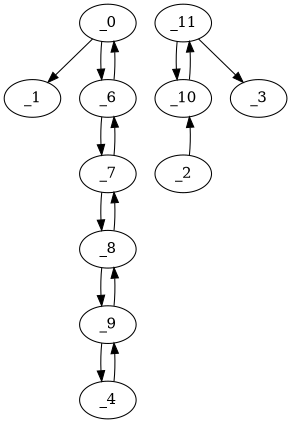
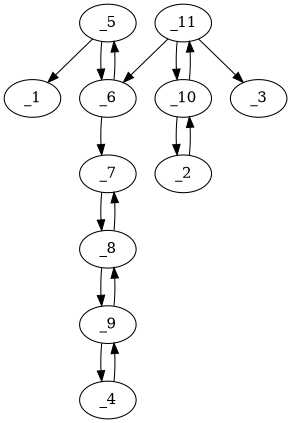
(108, 23) -> (108, 23)
none -> (176, 131)
(115, 141) -> (149, 57)
